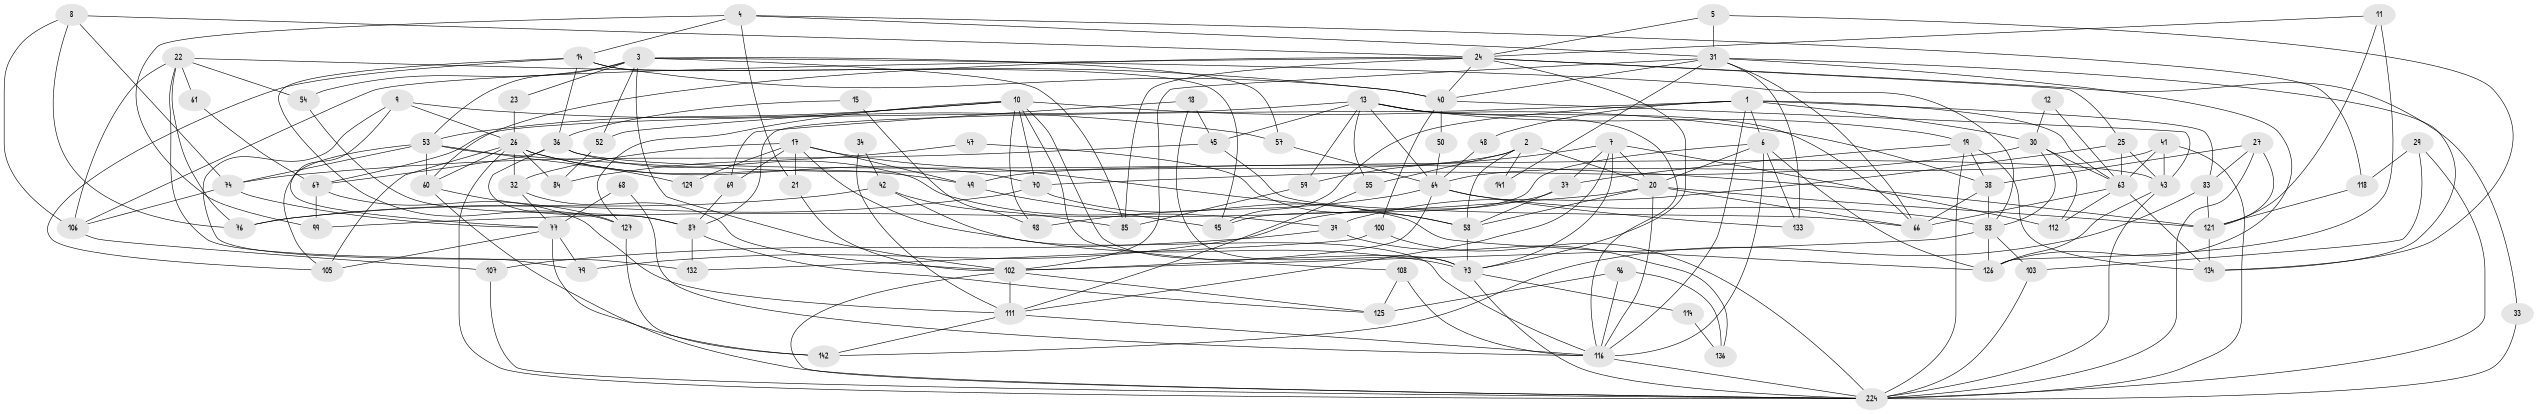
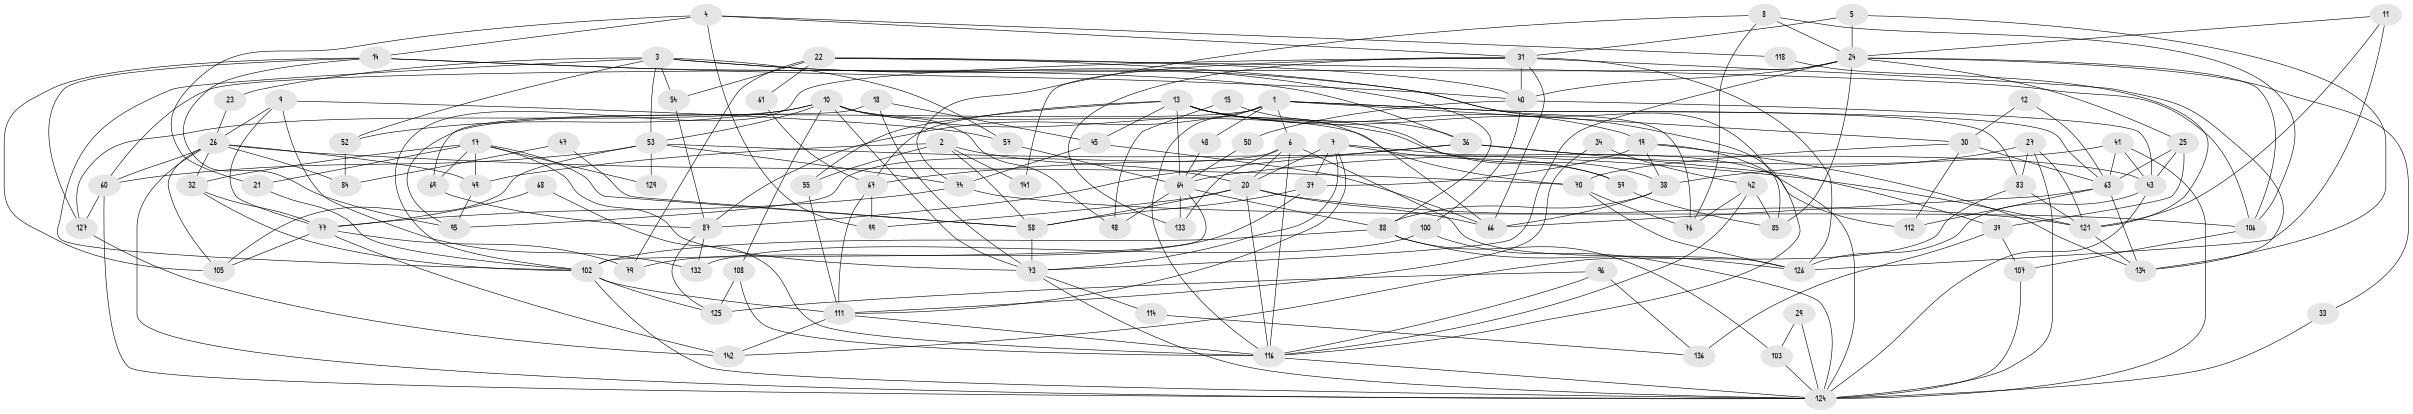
(2388, 166) -> none
(2052, 196) -> none
(1872, 399) -> (1821, 399)
